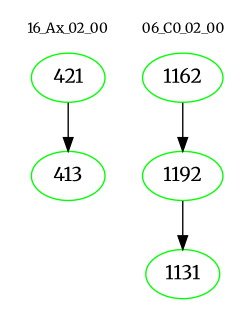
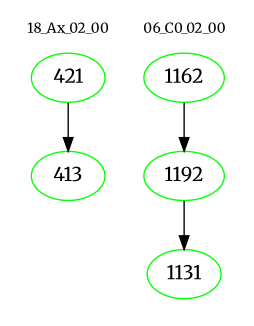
(68, 29) -> (69, 29)
